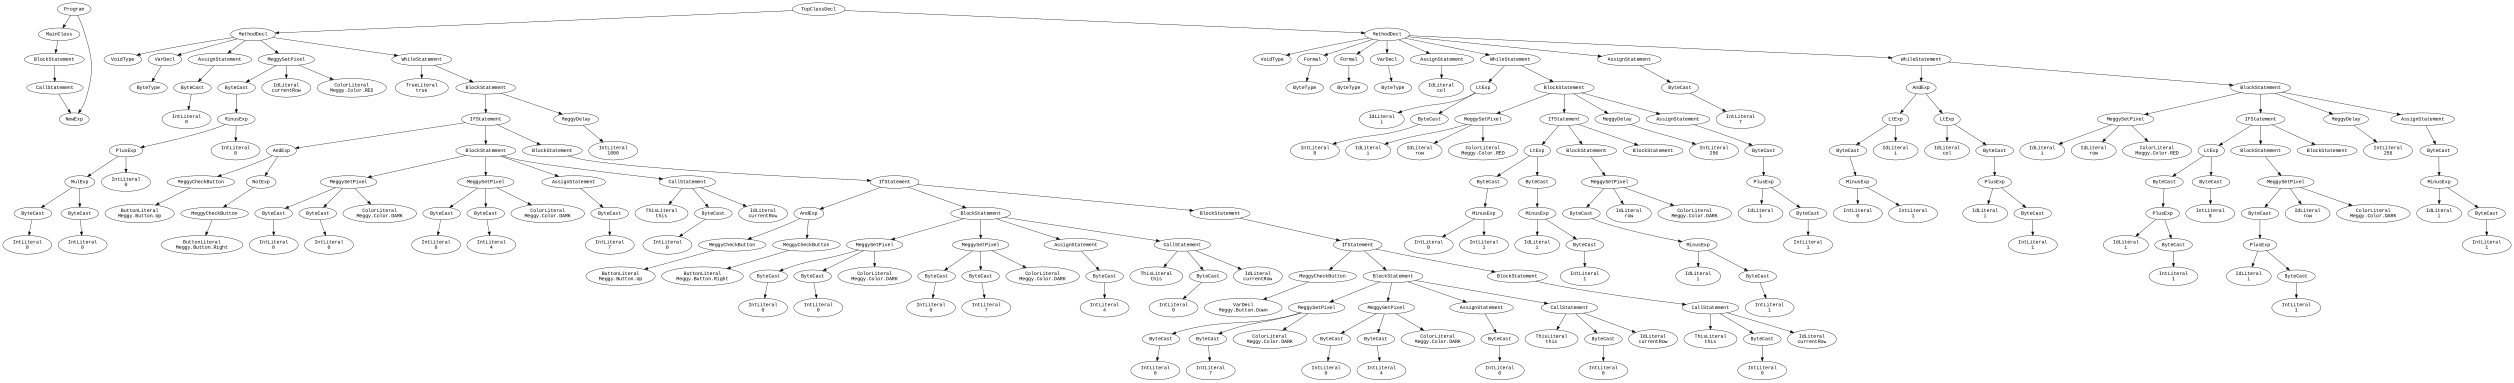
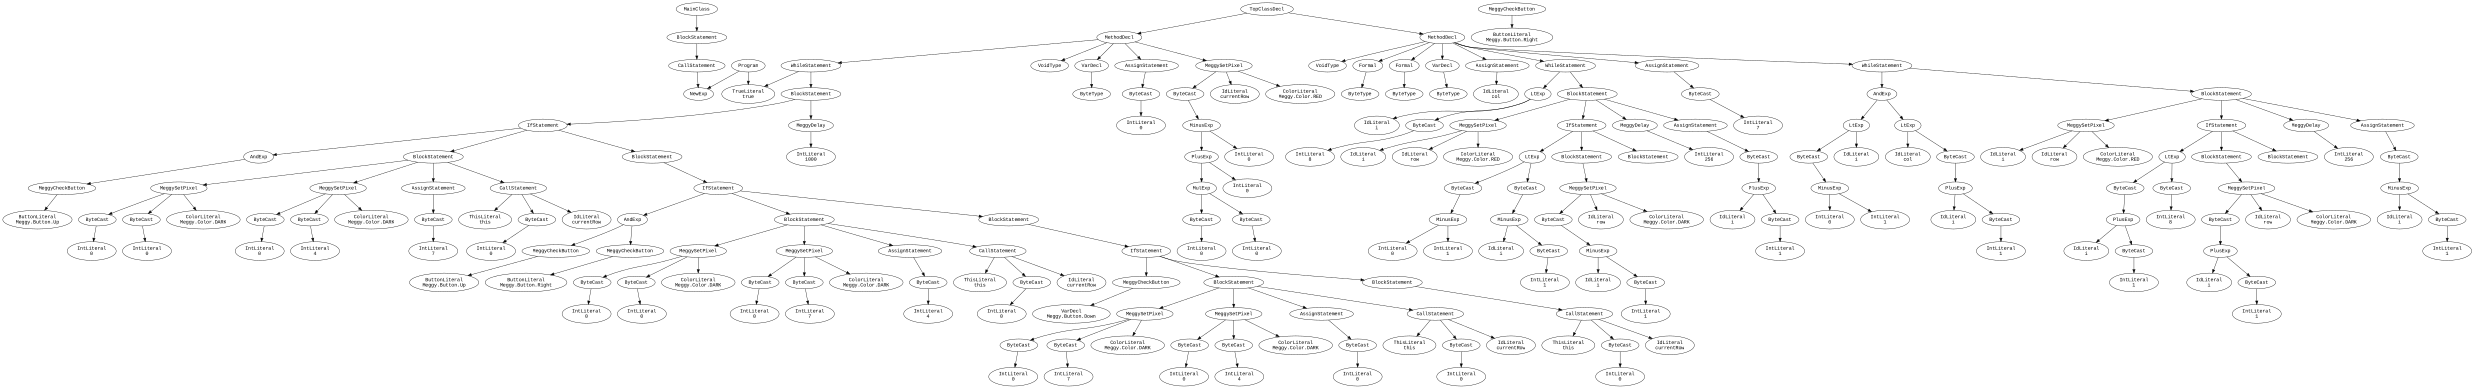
(68, 20) -> (748, 76)
(261, 182) -> none
